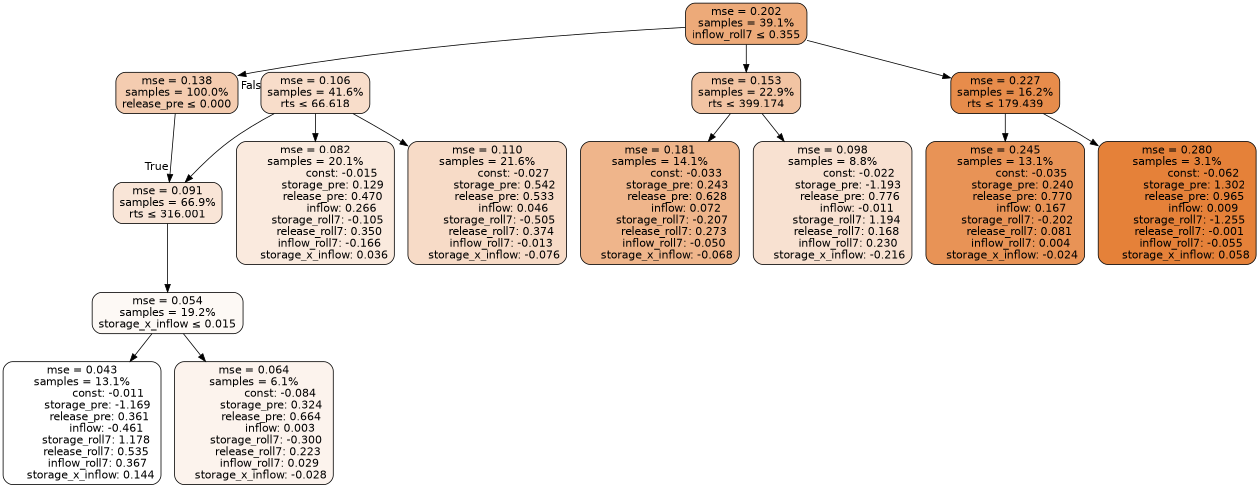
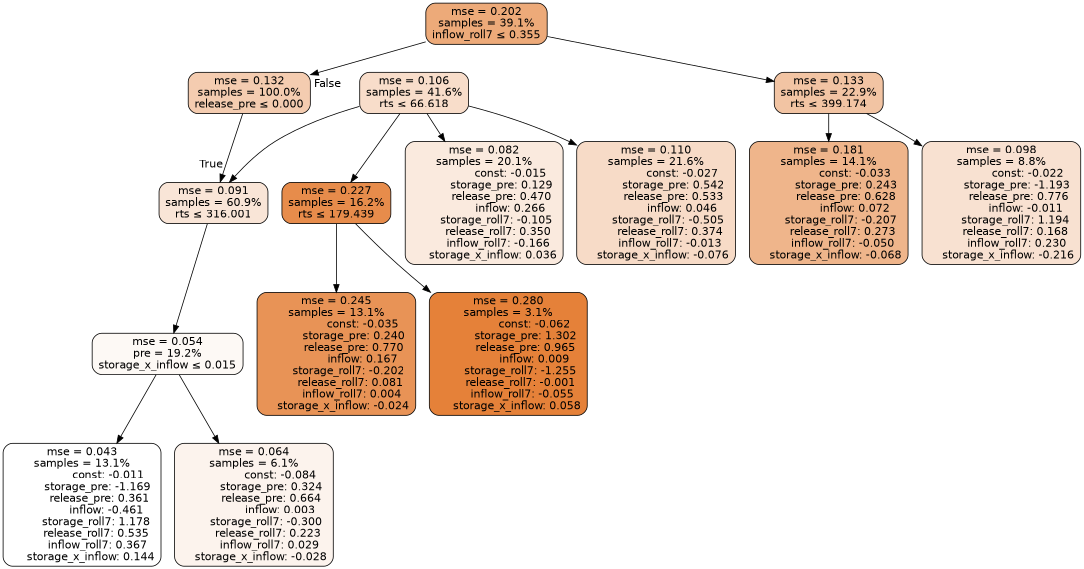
(875, 58) -> (378, 145)
(177, 93) -> (249, 93)
(746, 93) -> (829, 93)
(168, 203) -> (214, 203)
(168, 313) -> (168, 354)
